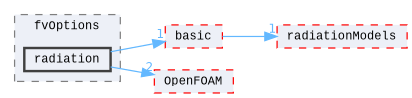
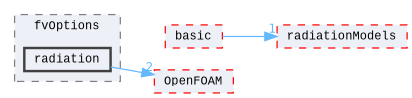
(132, 48) -> none
